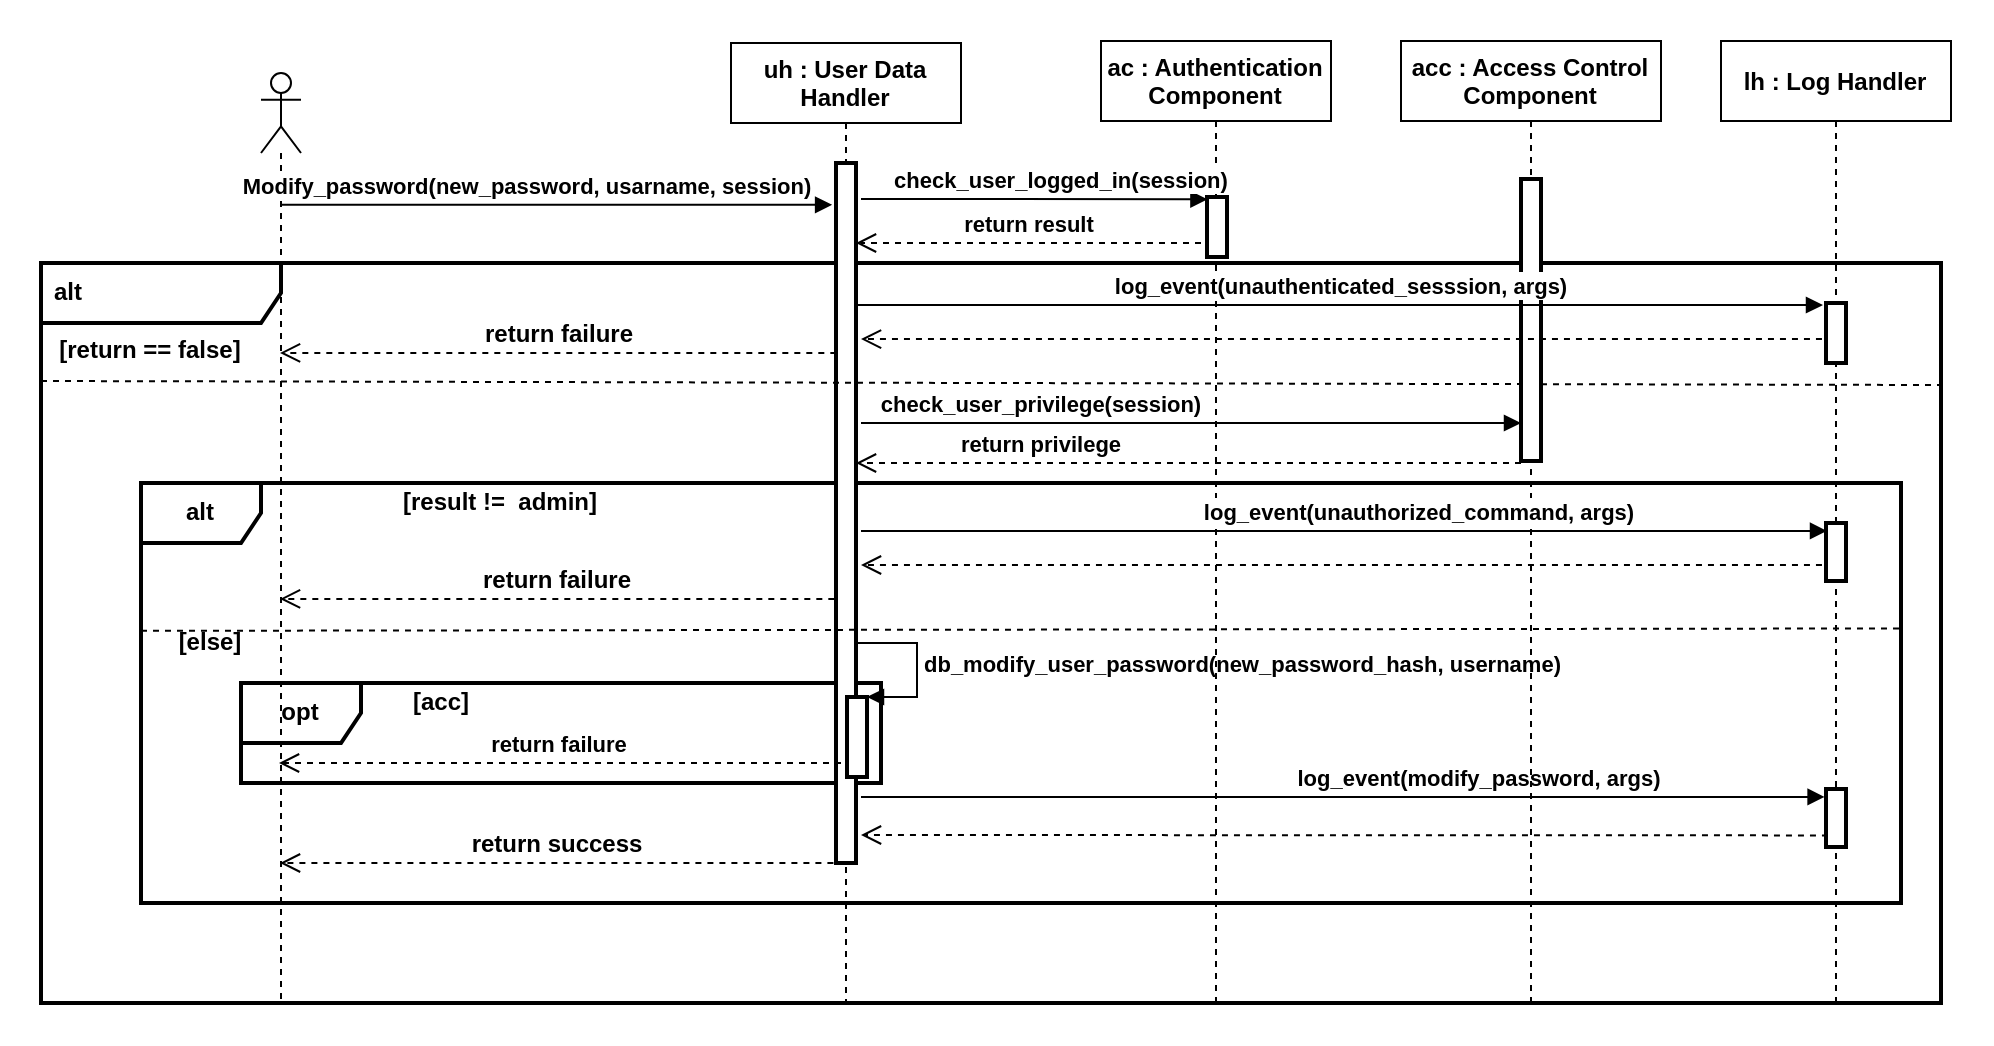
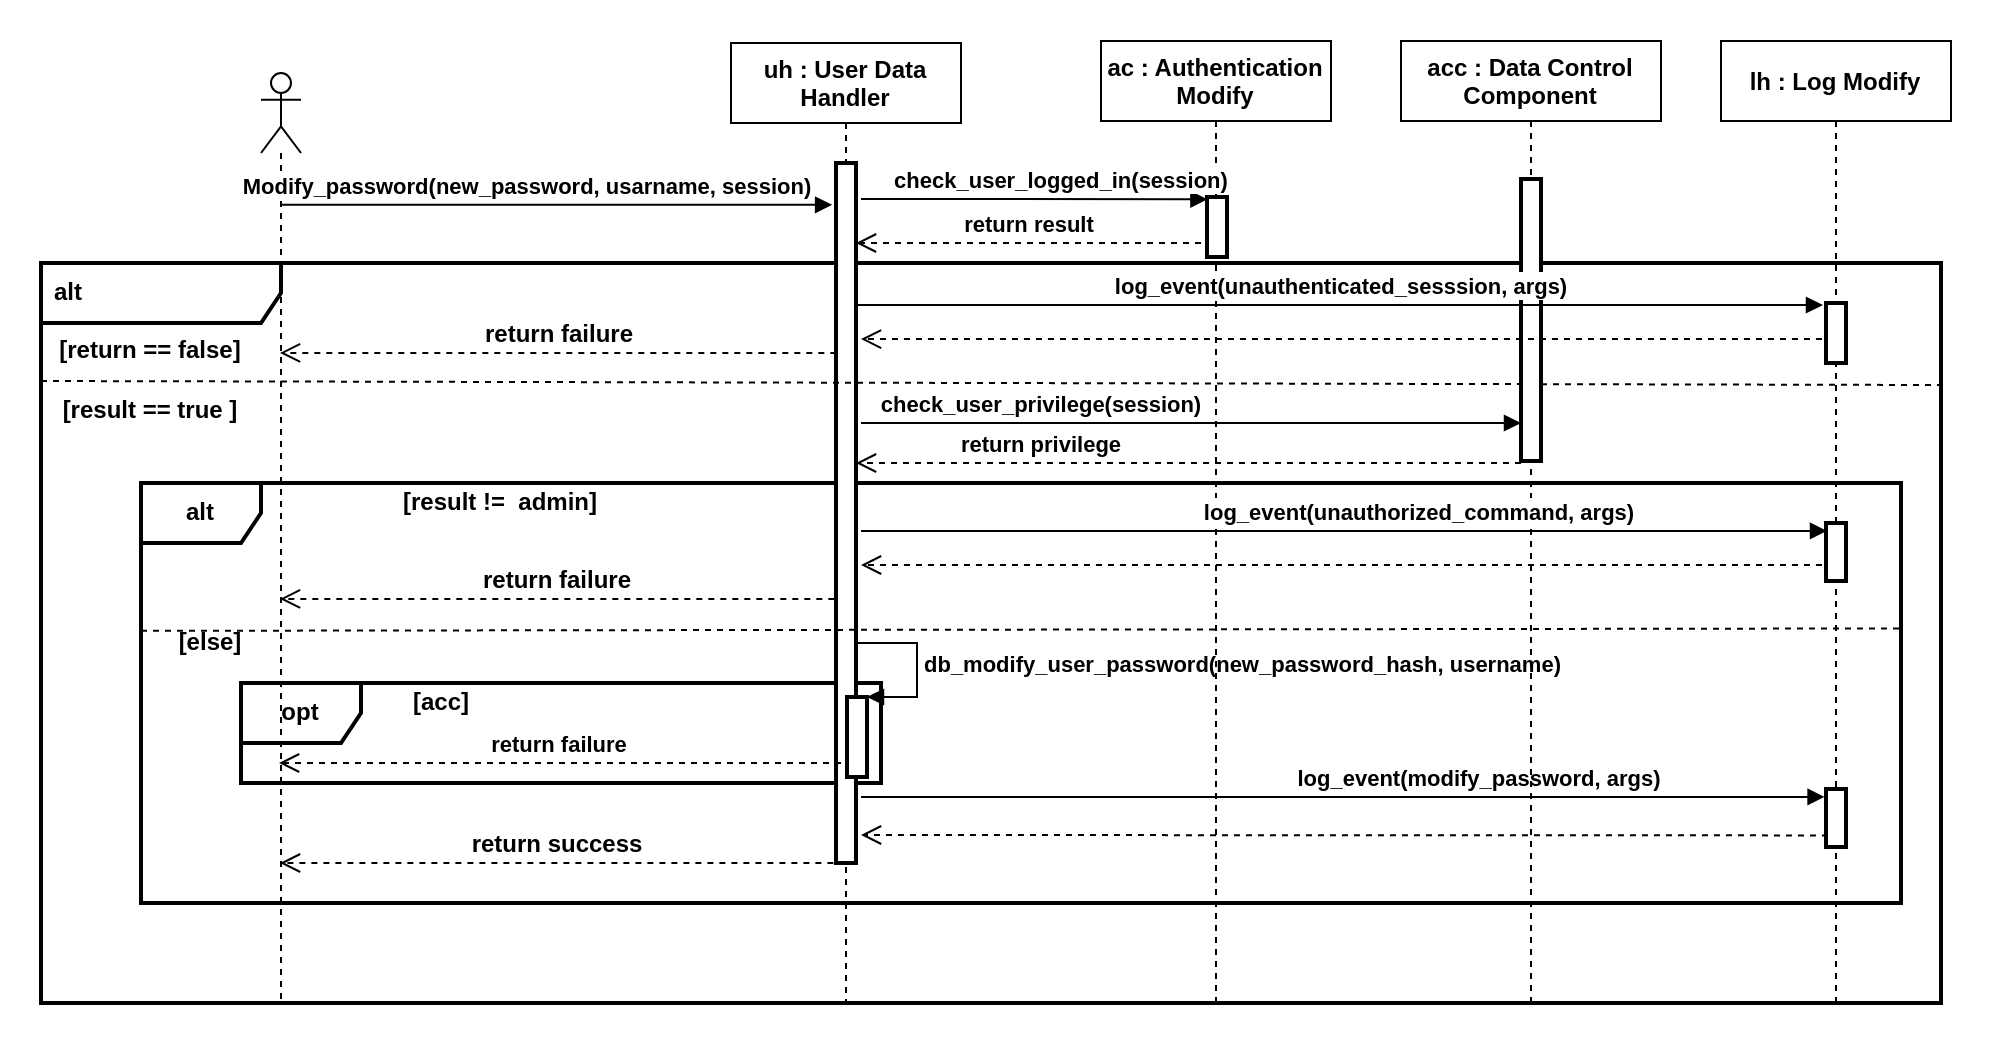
(1215, 68) -> (1215, 68)
(1530, 68) -> (1530, 68)
(1835, 82) -> (1835, 82)
none -> (151, 411)
